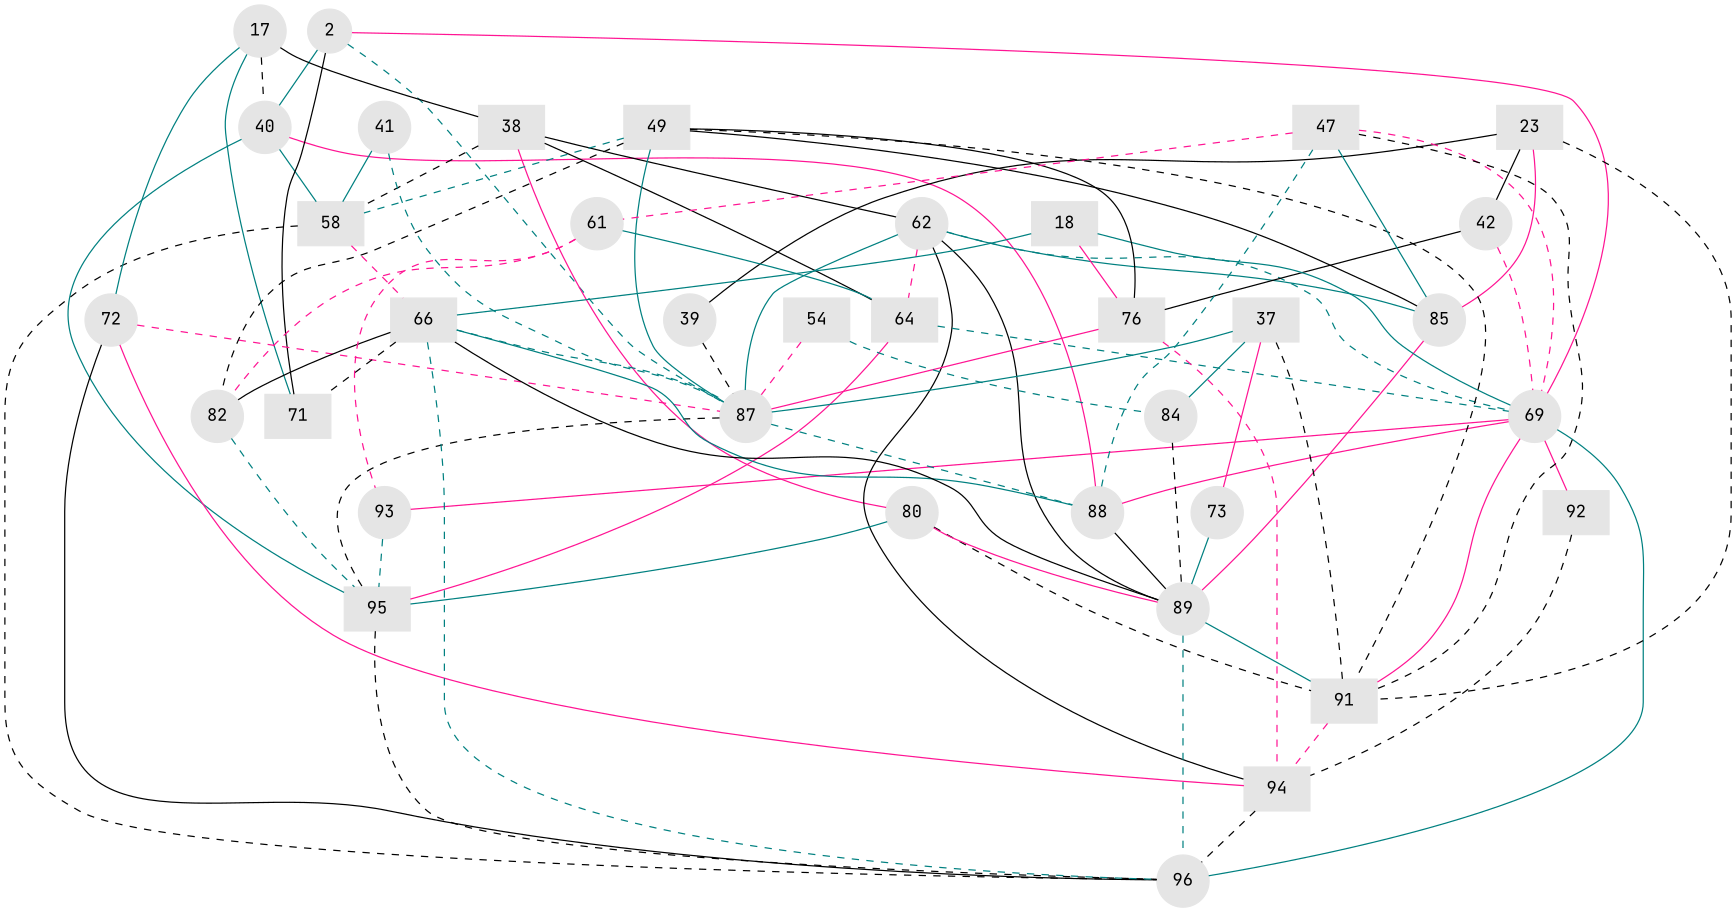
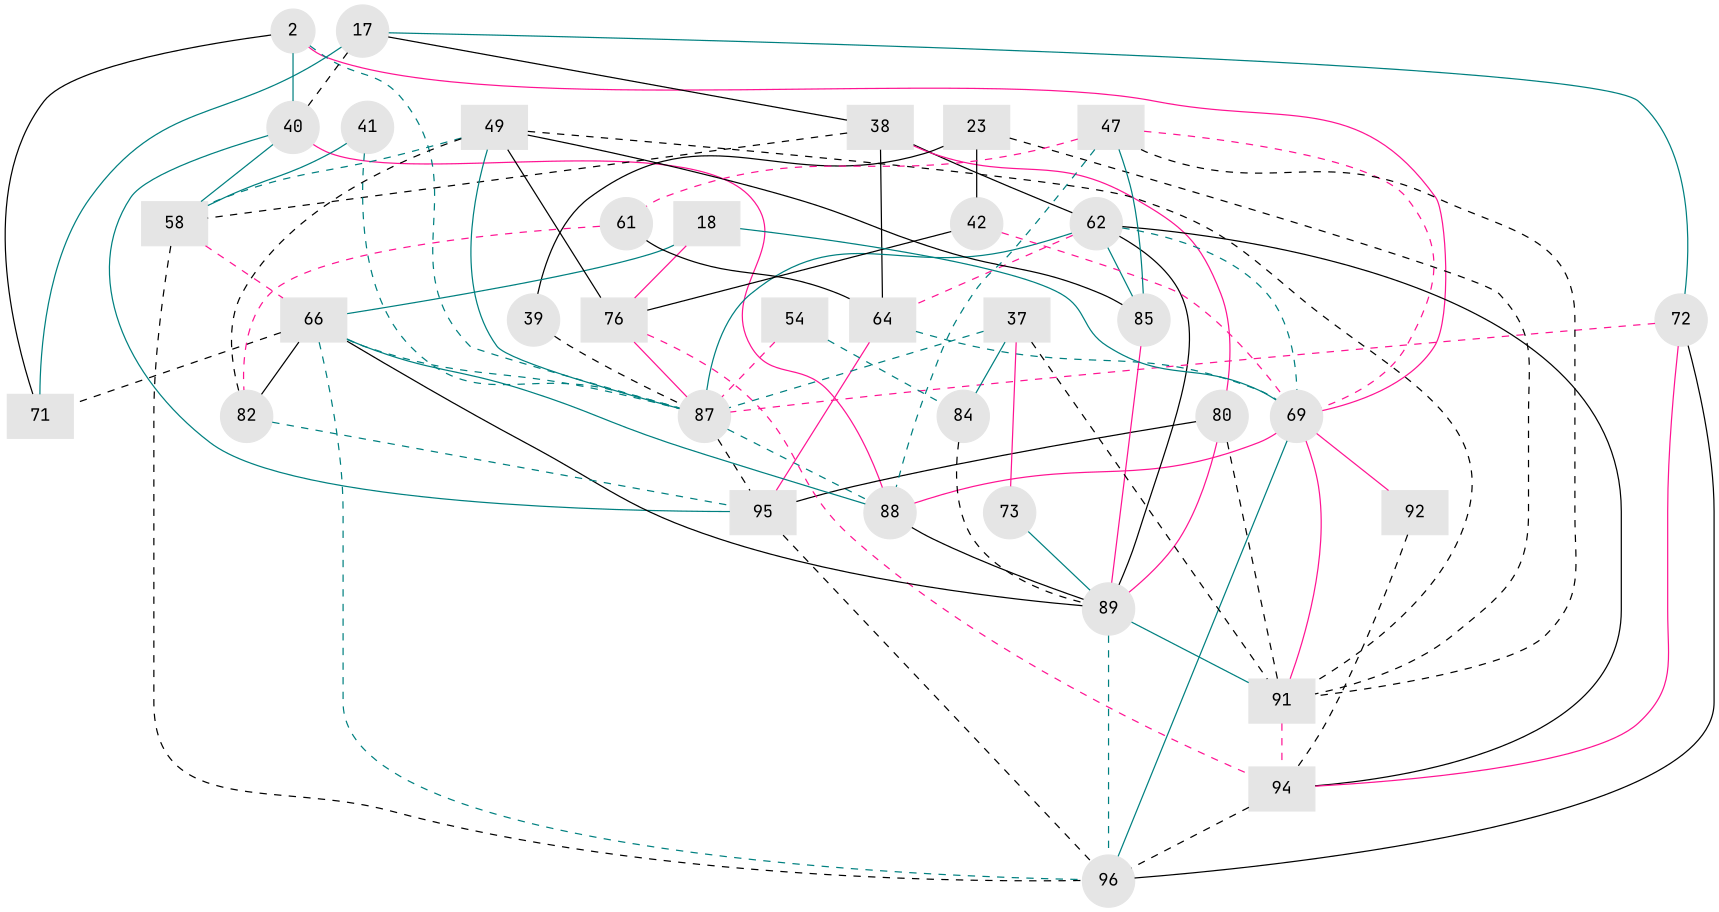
(1526, 241) -> none
(748, 261) -> (742, 272)
(1004, 379) -> (837, 375)
(385, 513) -> none
(650, 571) -> (995, 457)
